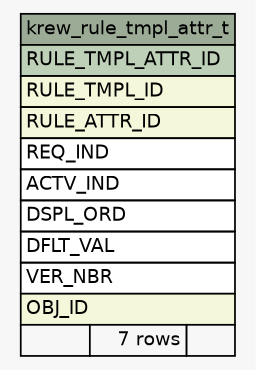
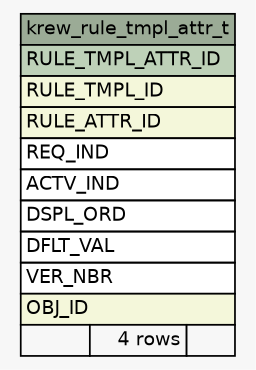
(149, 340) -> (149, 340)
